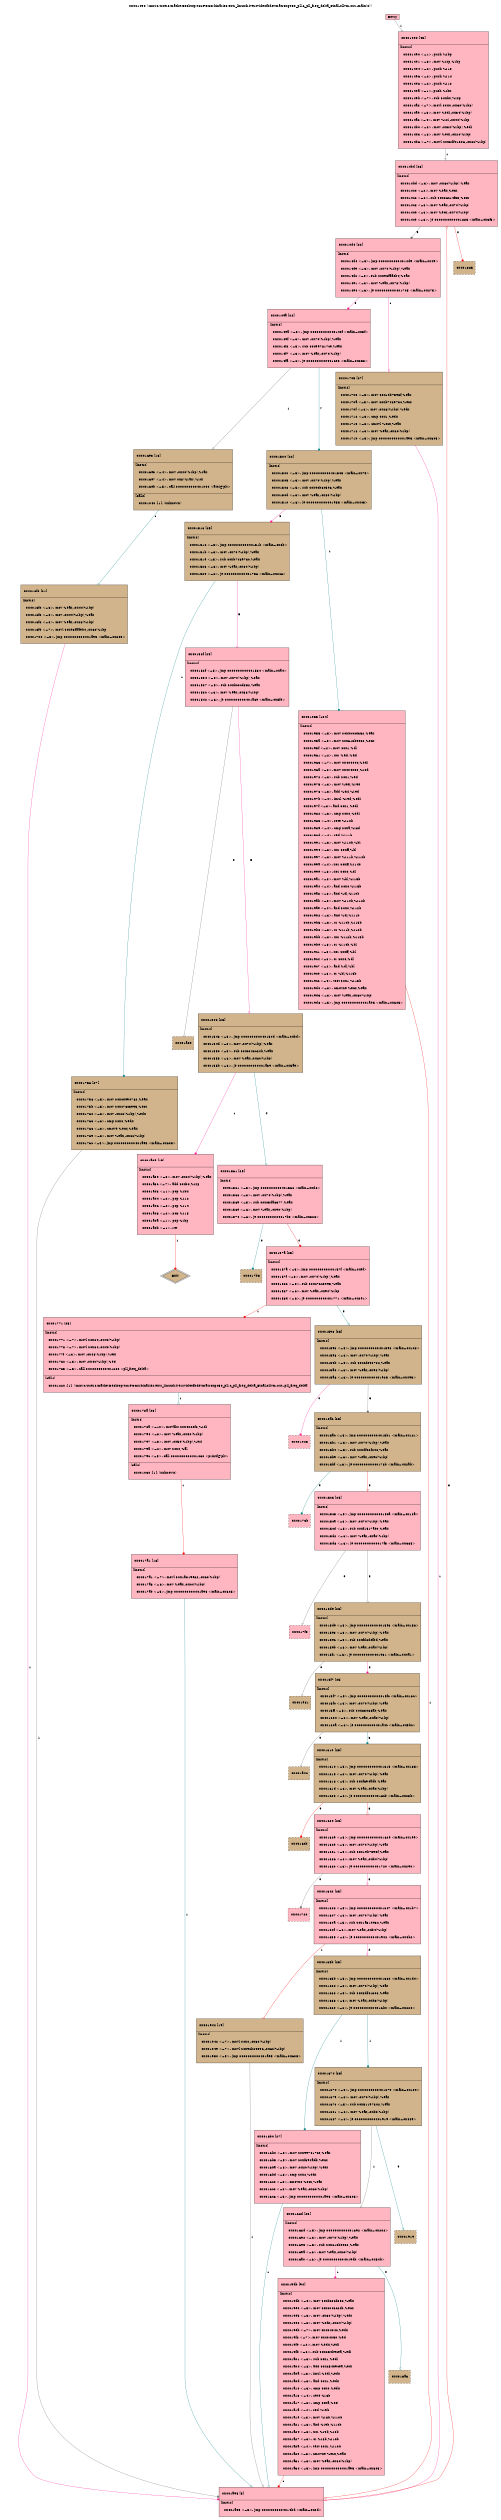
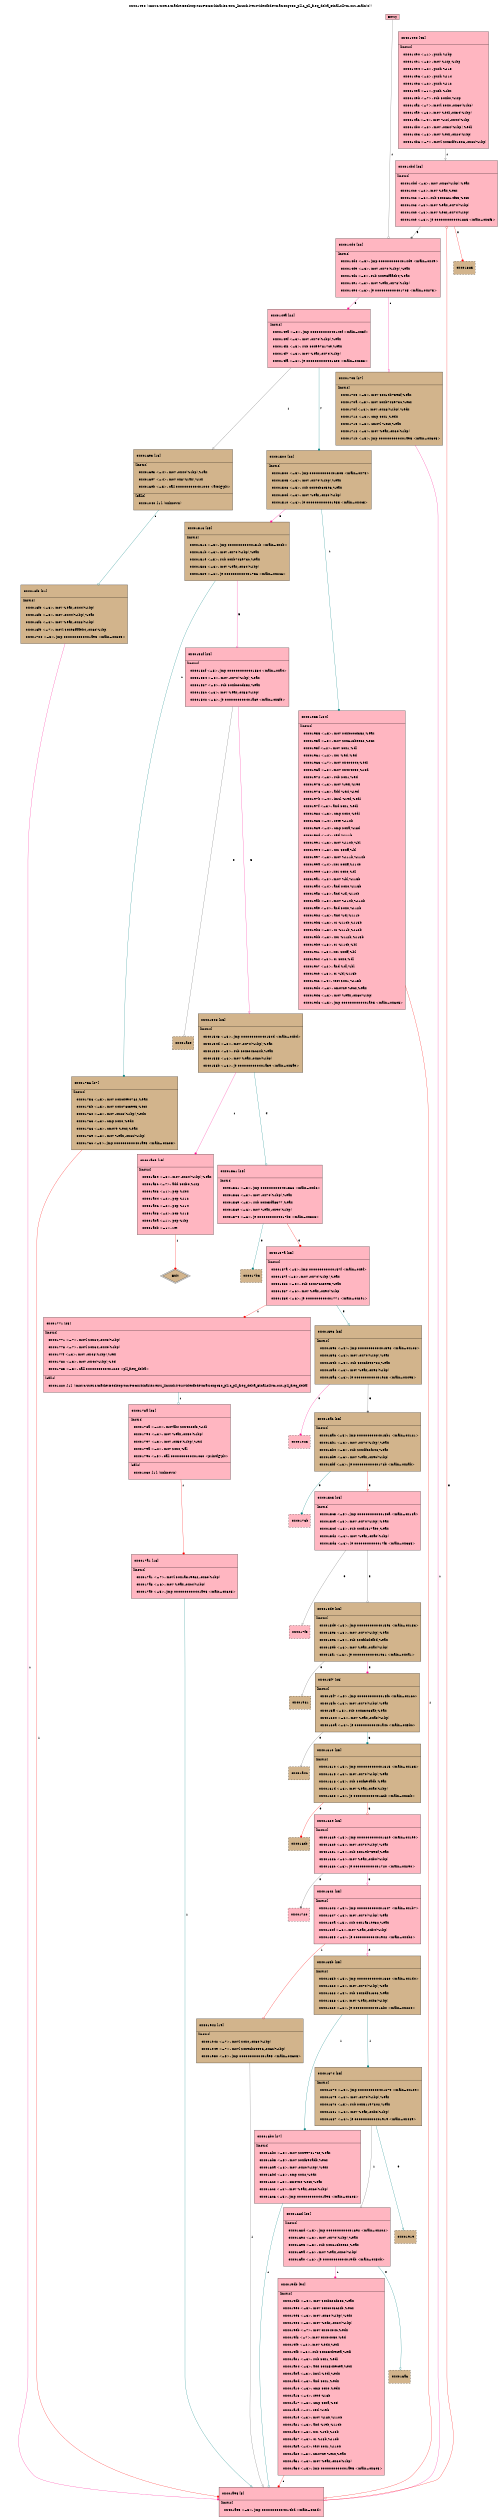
(398, 25) -> (391, 128)
(37, 1874) -> (37, 1874)
